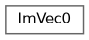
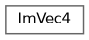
(45, 20) -> (45, 20)
